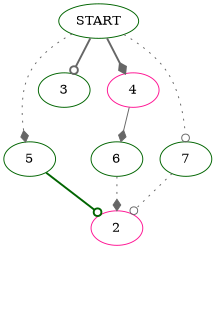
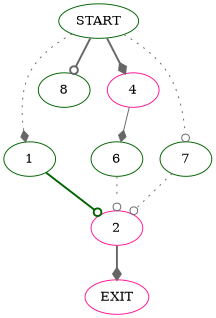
(64, 90) -> (64, 90)
(30, 159) -> (30, 159)
(117, 188) -> (117, 188)
none -> (117, 297)
